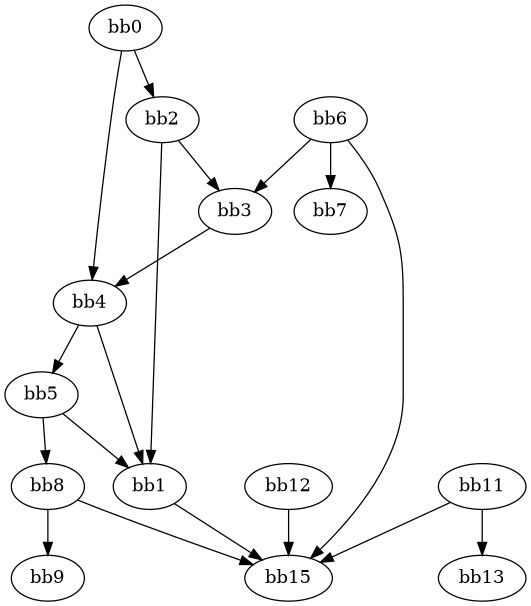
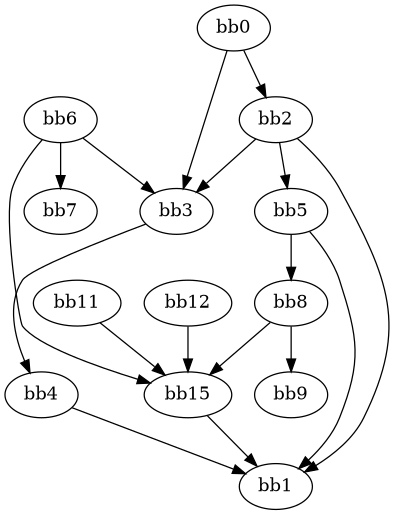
(106, 159) -> (207, 113)
(69, 343) -> (282, 159)
(213, 528) -> (228, 436)
(482, 578) -> none
